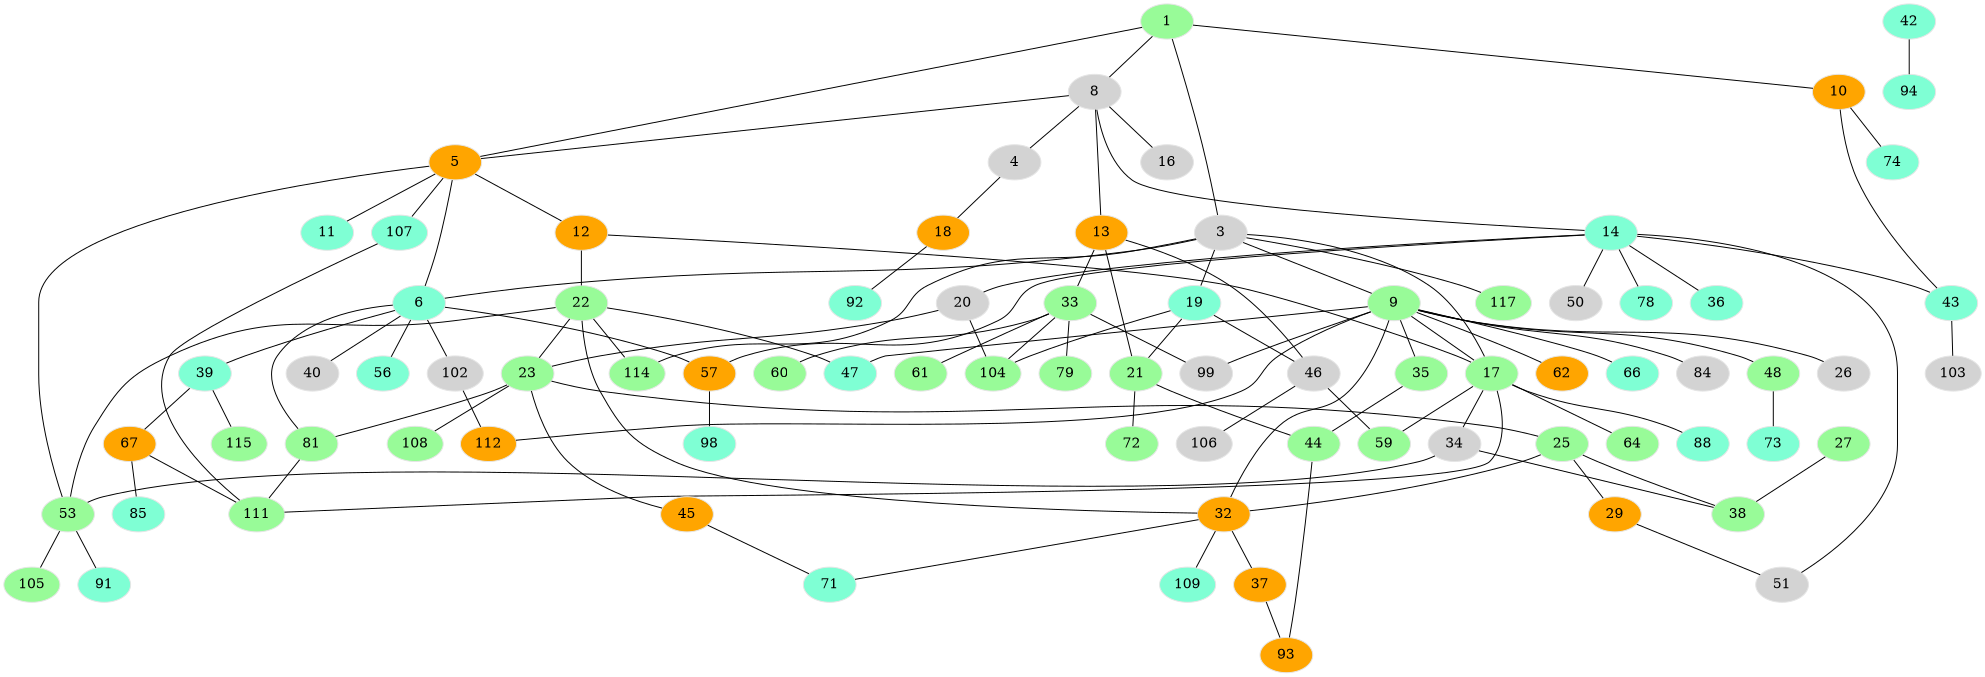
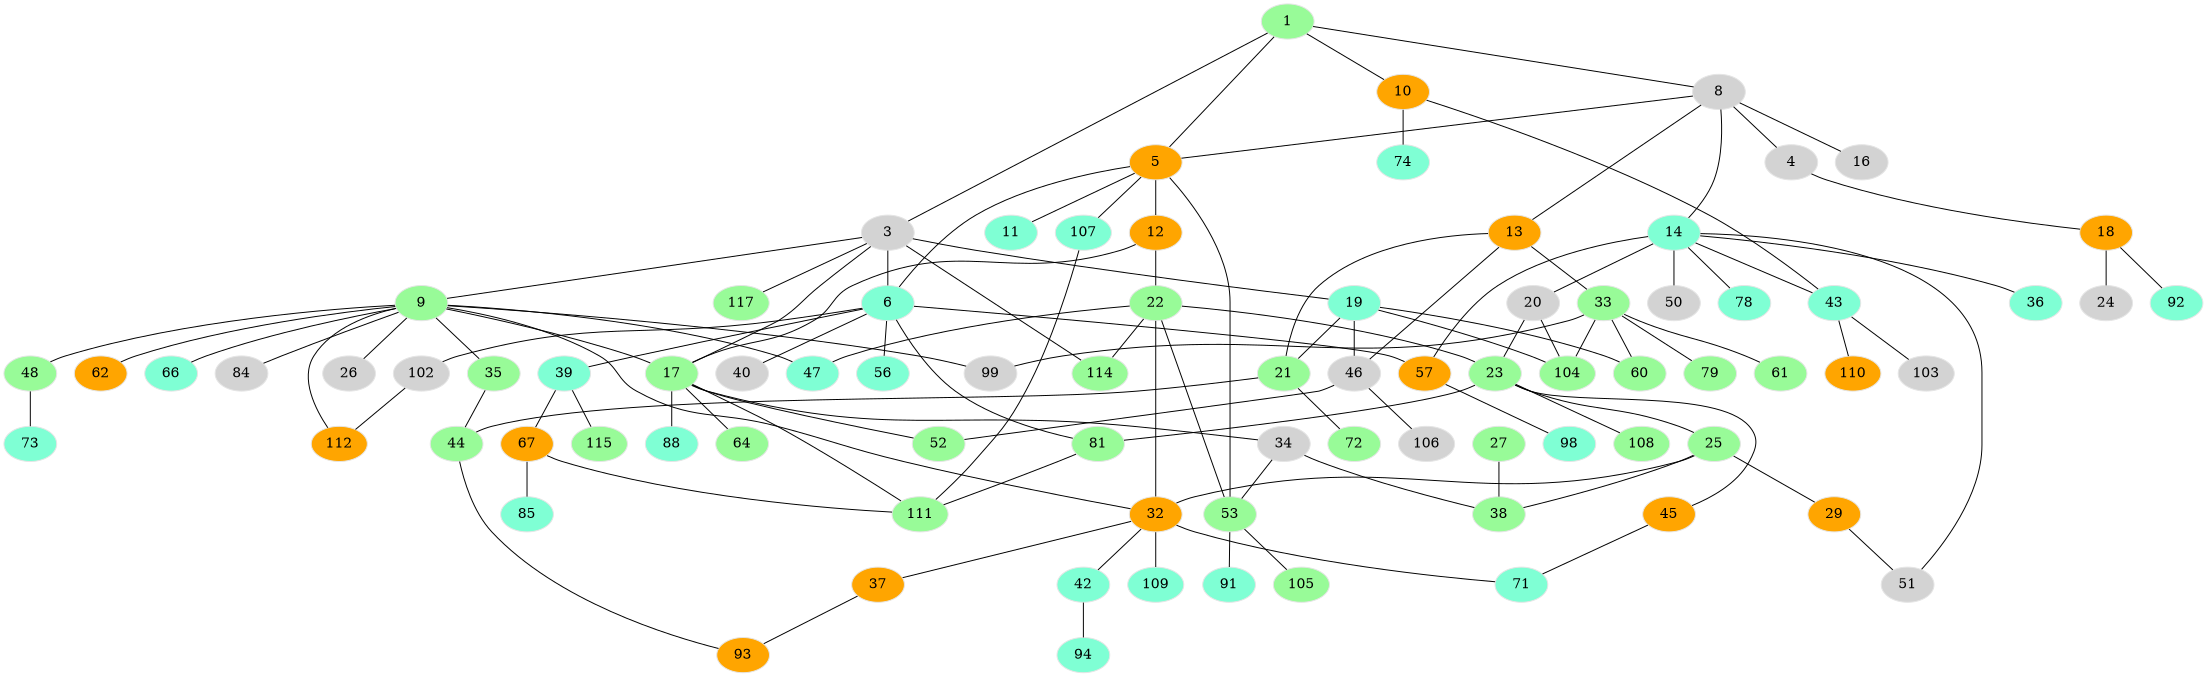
none -> (2106, 303)
none -> (1501, 329)
none -> (1853, 374)
(1384, 444) -> (939, 444)
none -> (1120, 550)
